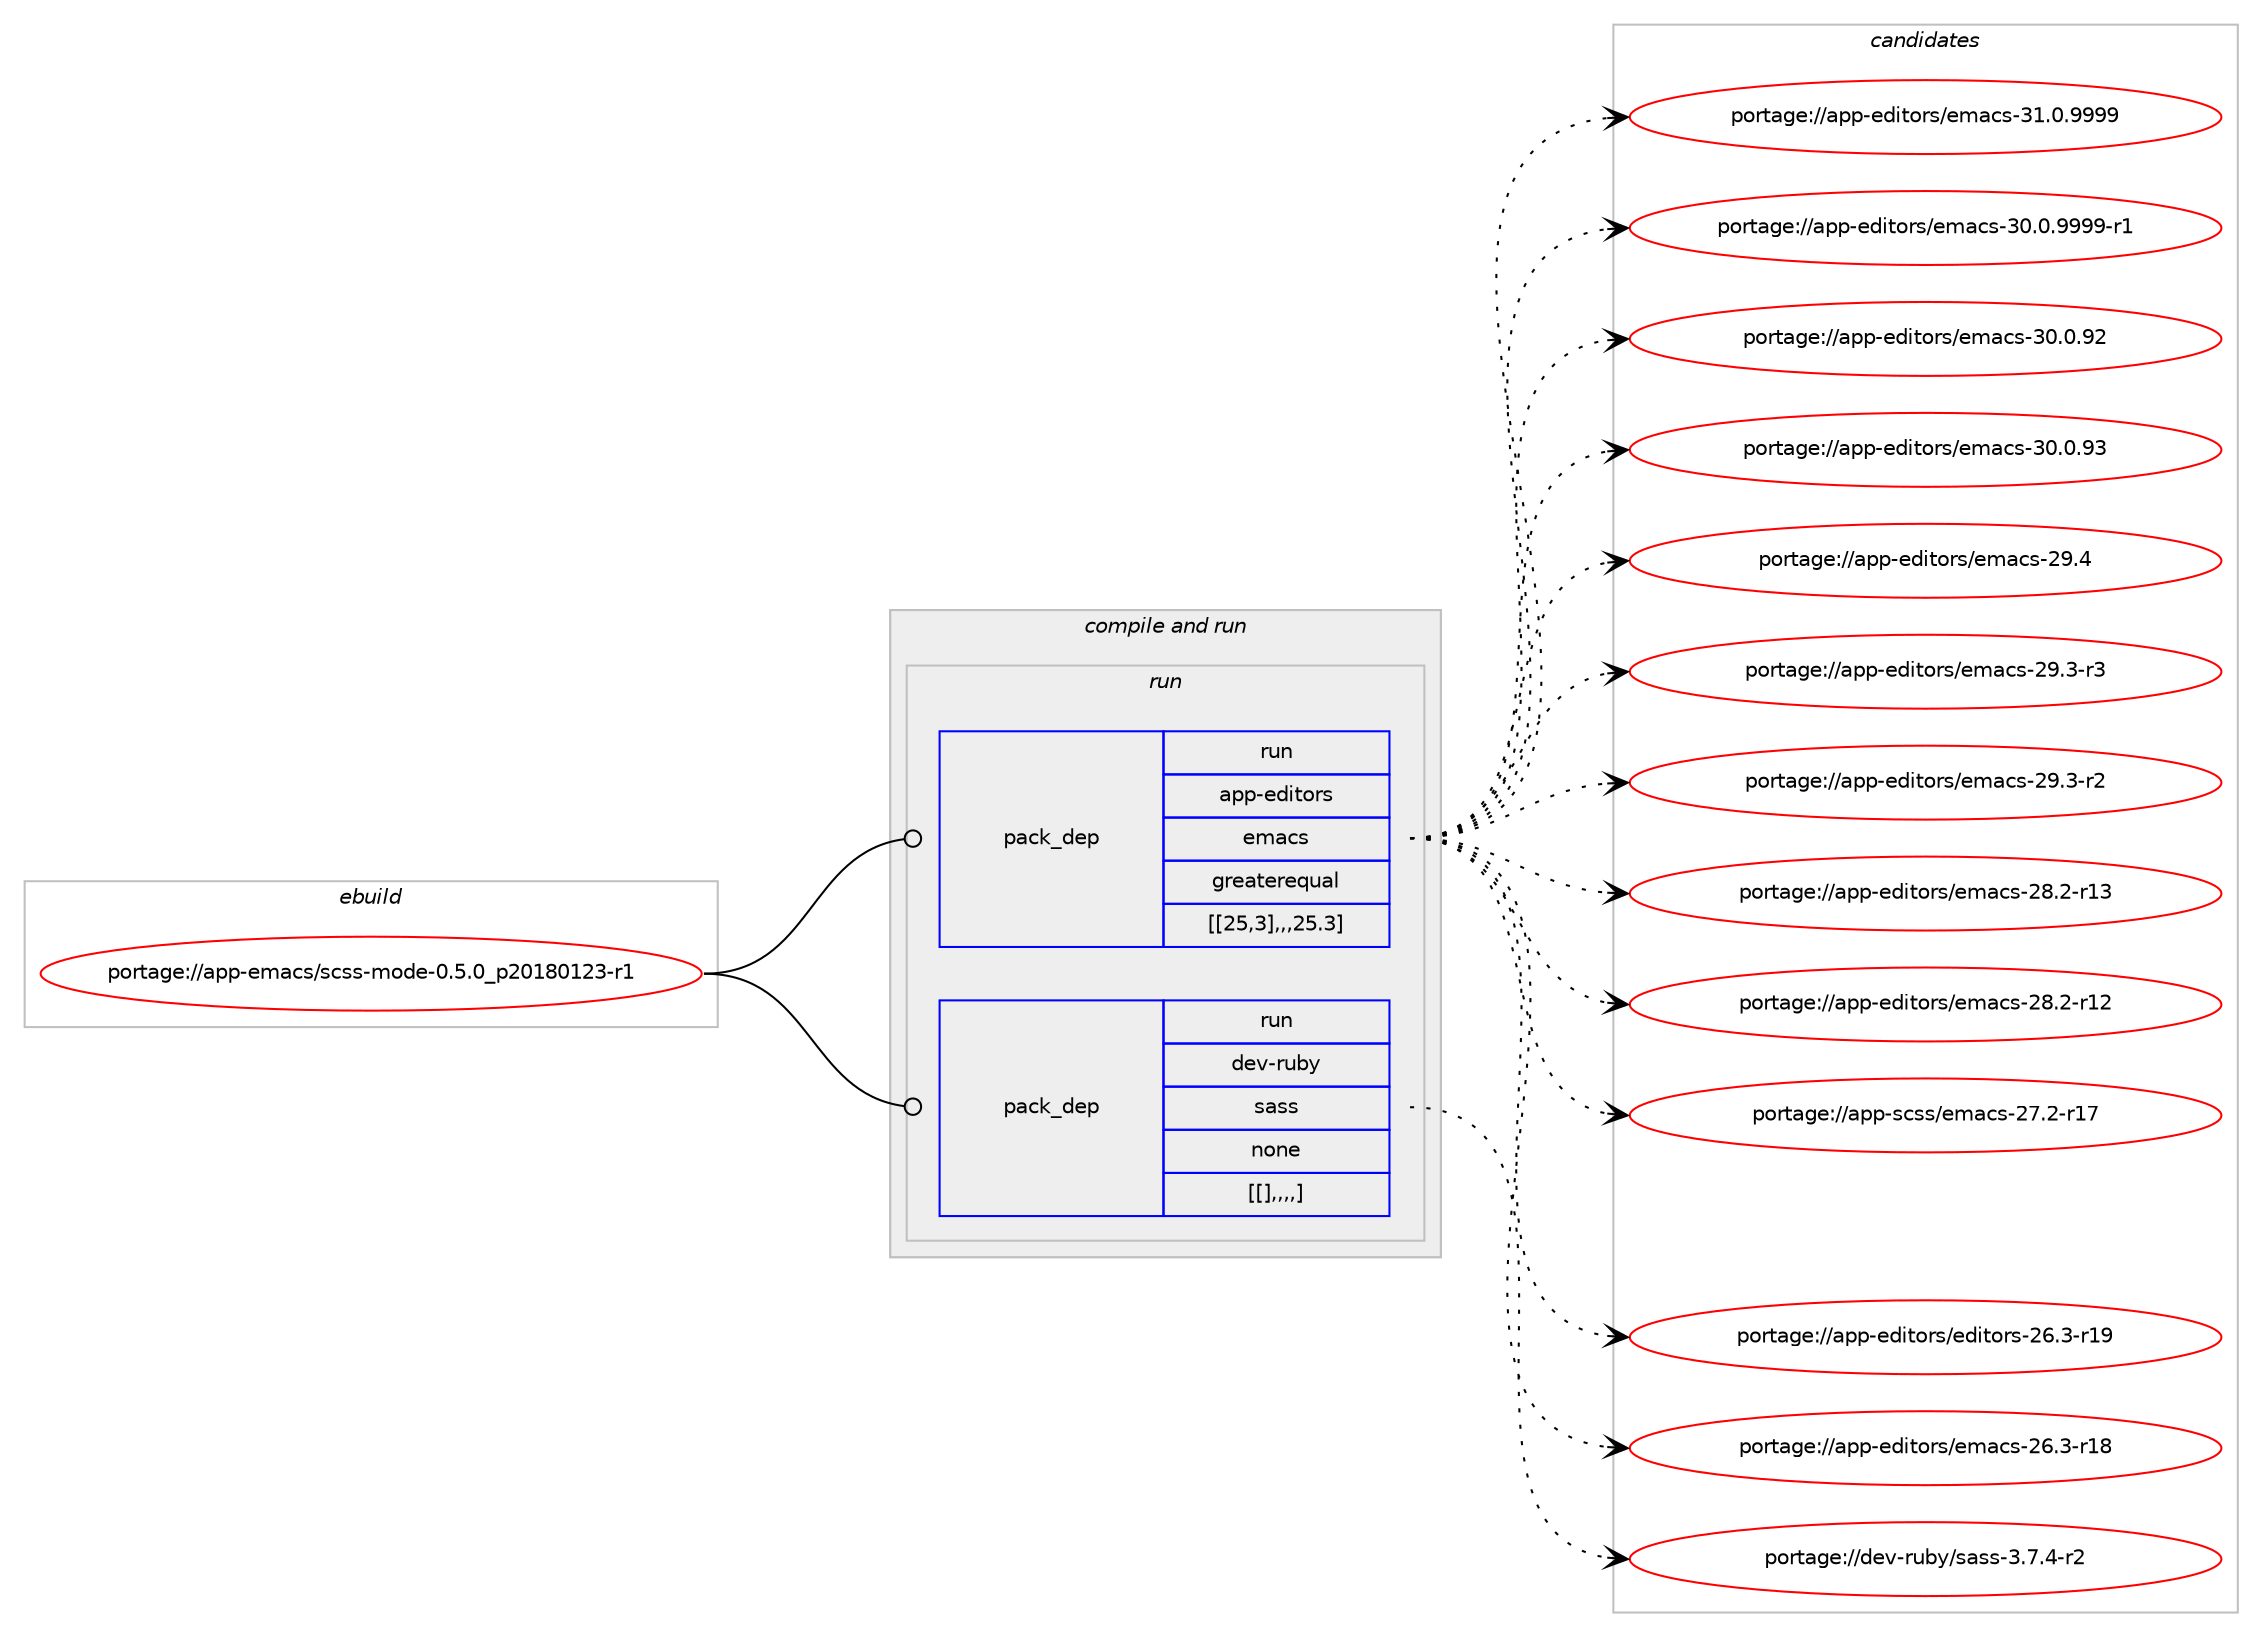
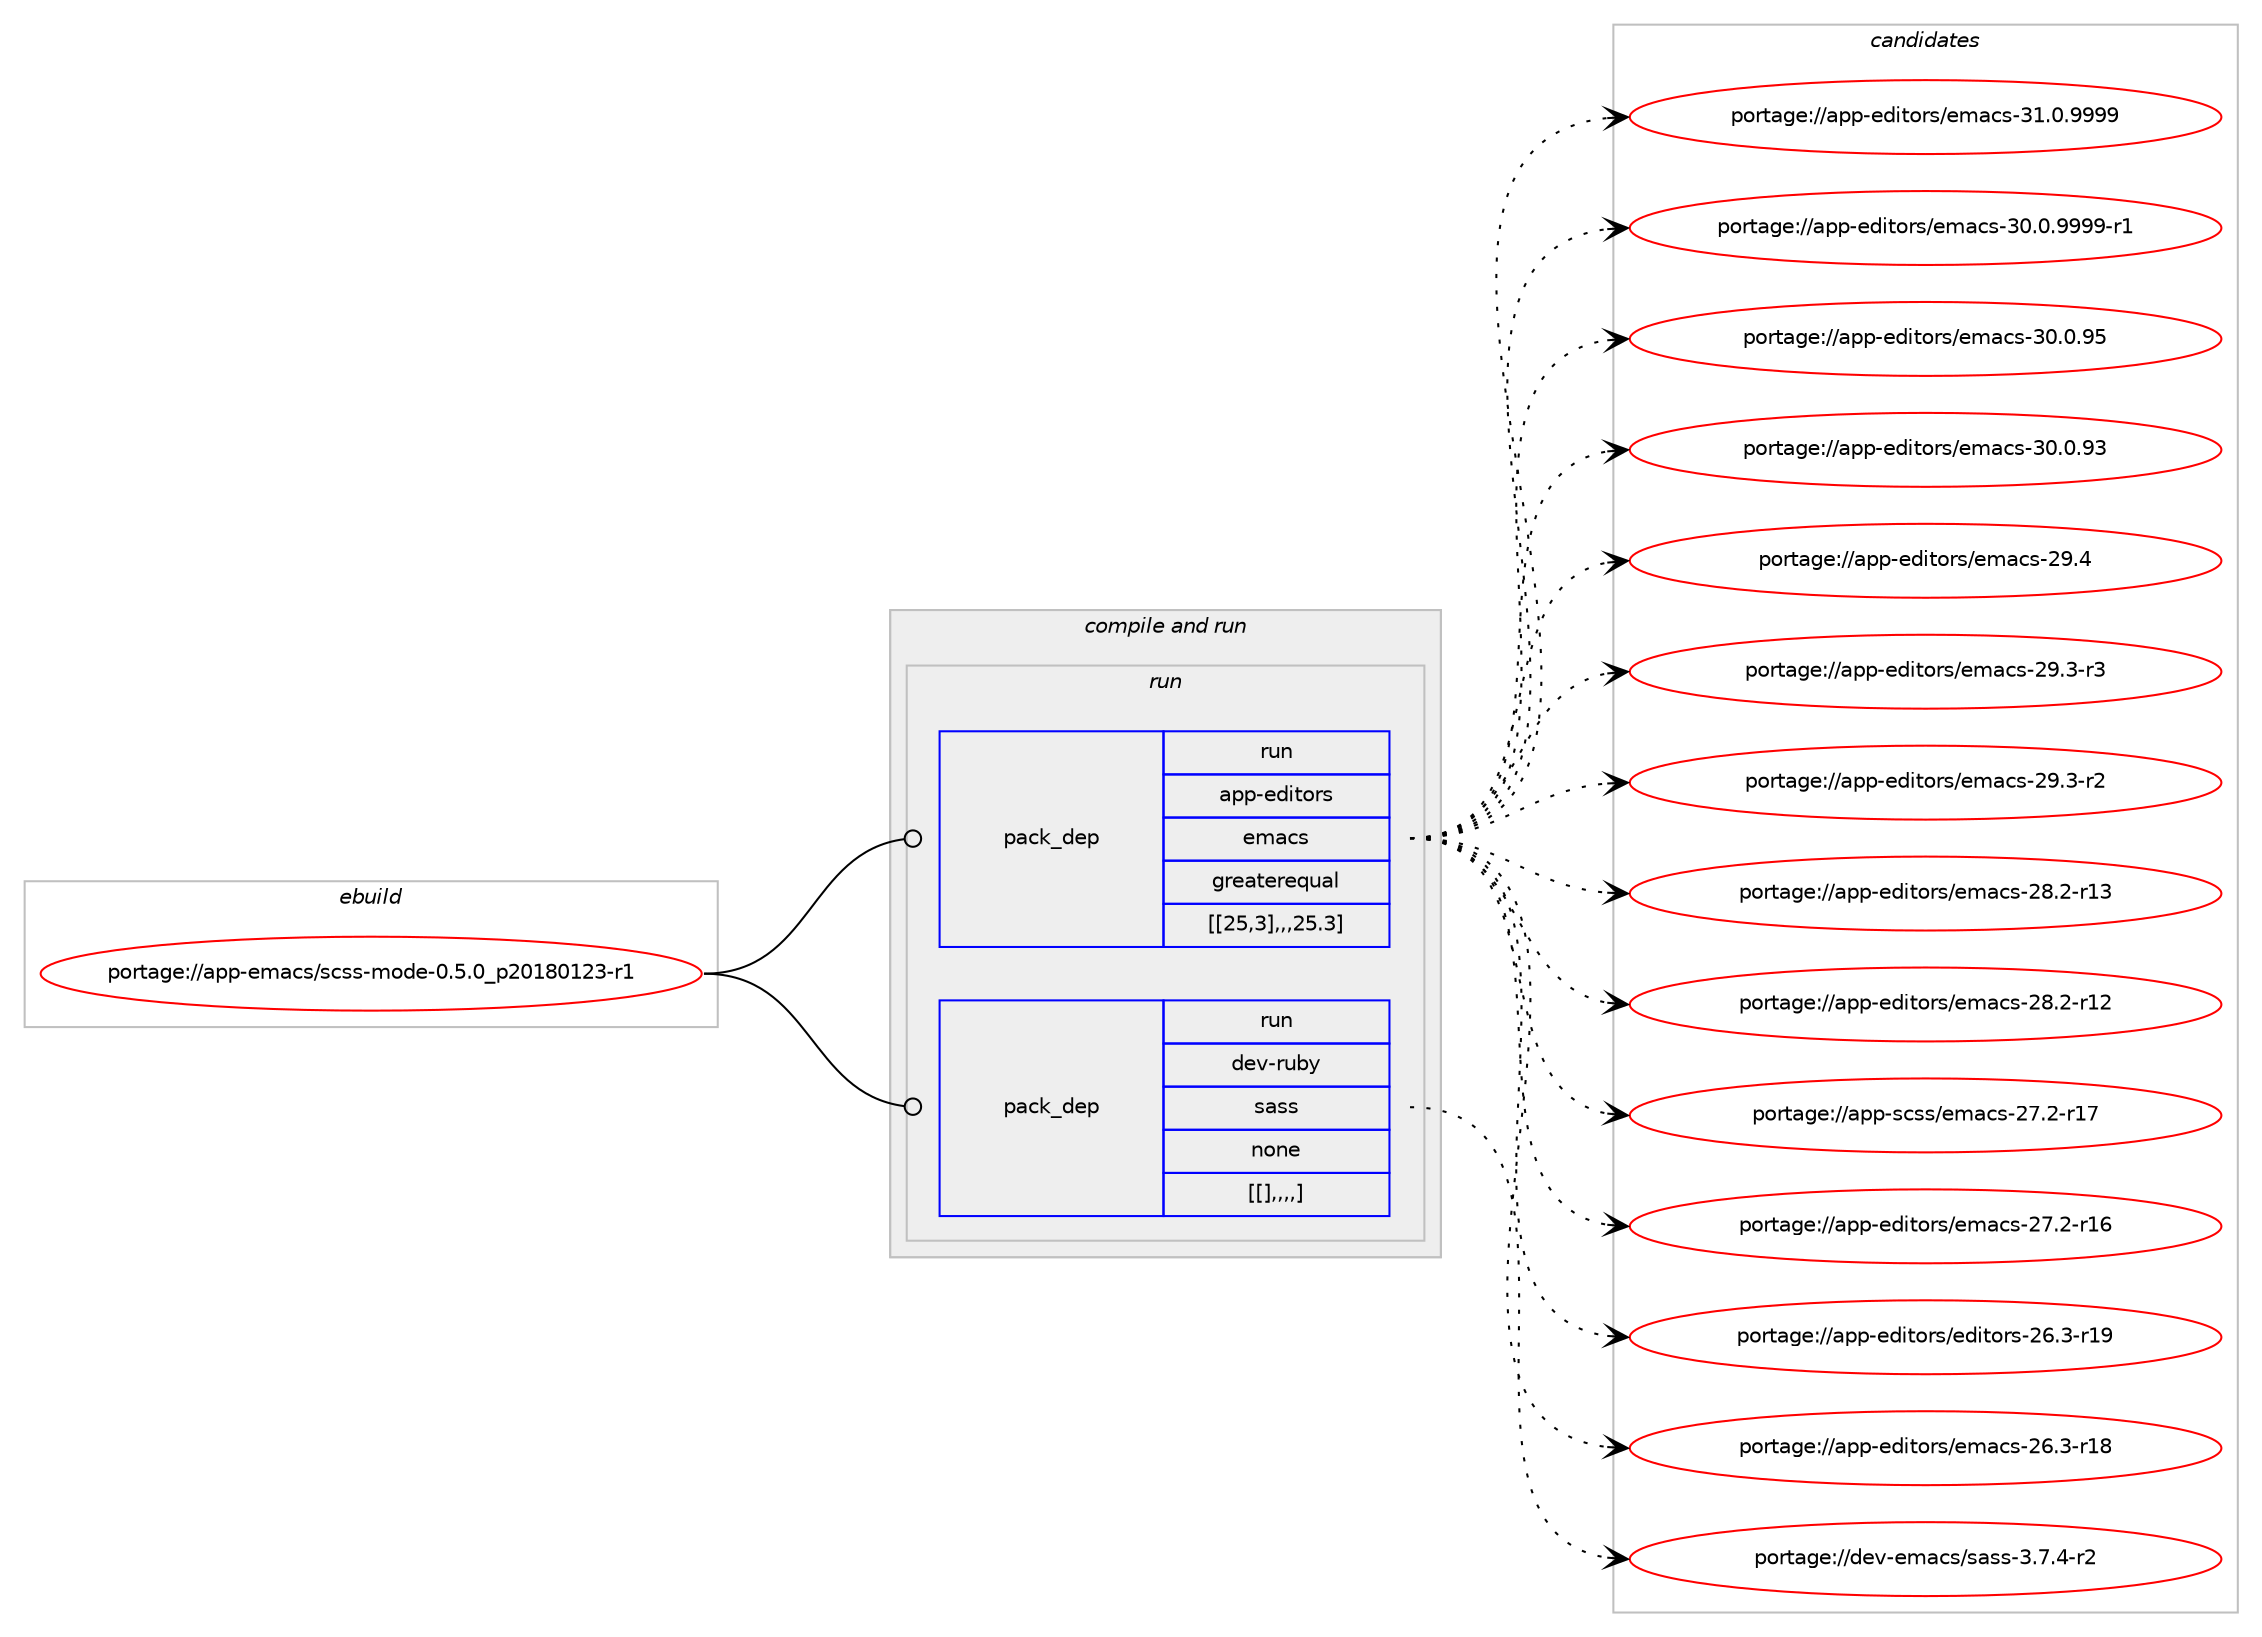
(1926, 339) -> (1926, 339)
none -> (1926, 1226)
(1926, 1559) -> (1926, 1559)
